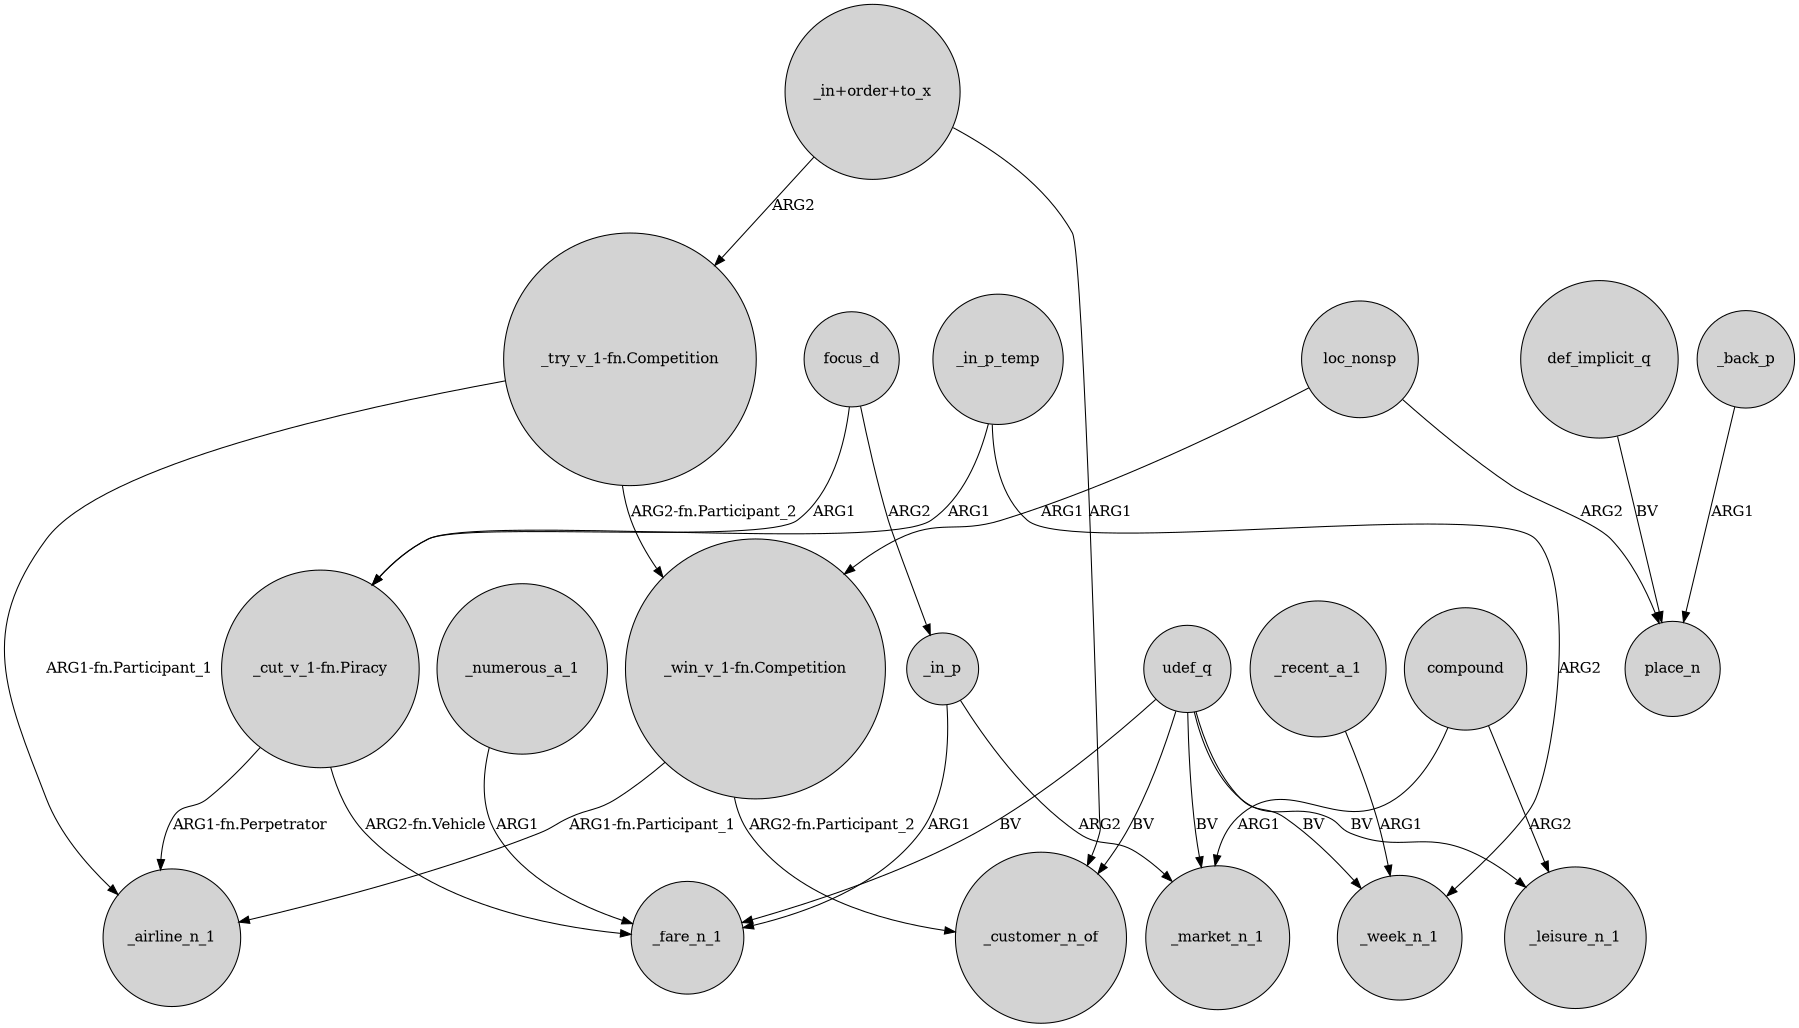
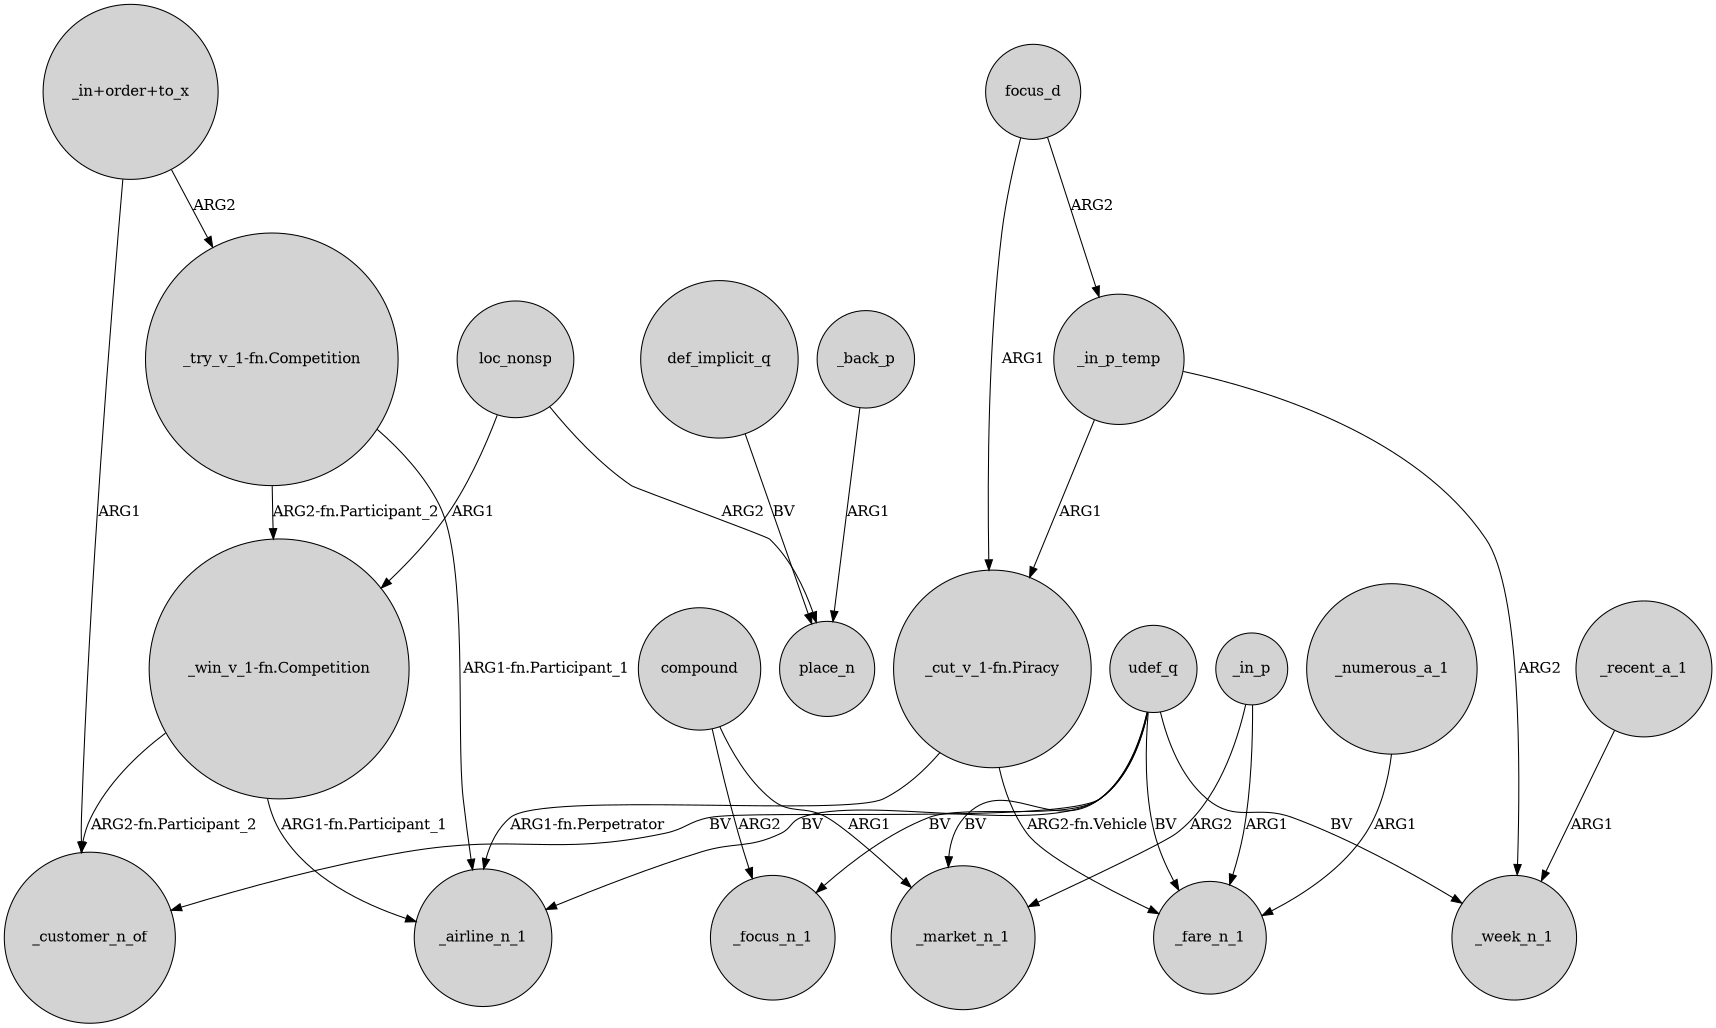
(887, 517) -> (1072, 212)
none -> (791, 825)
(1575, 938) -> (773, 938)
